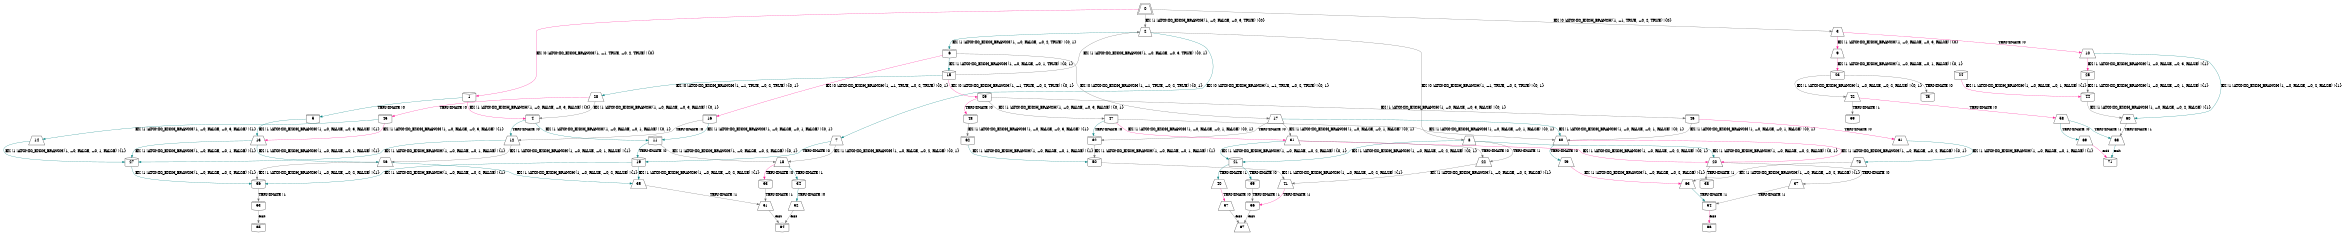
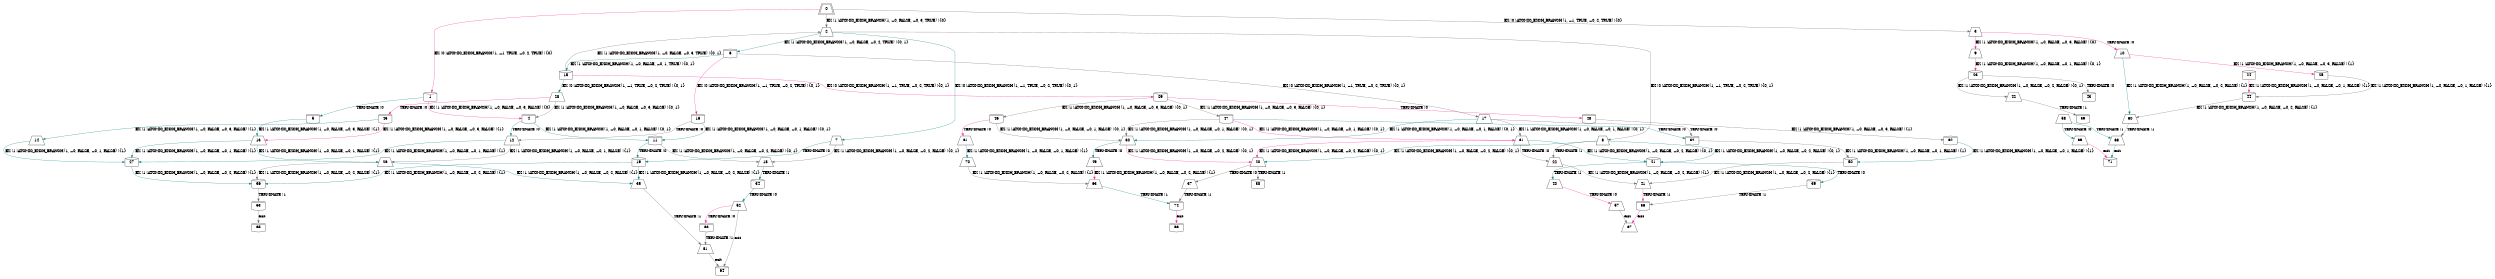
(1956, 108) -> none
(767, 169) -> (716, 209)
(1709, 206) -> (1176, 206)
(1248, 215) -> (1637, 216)
